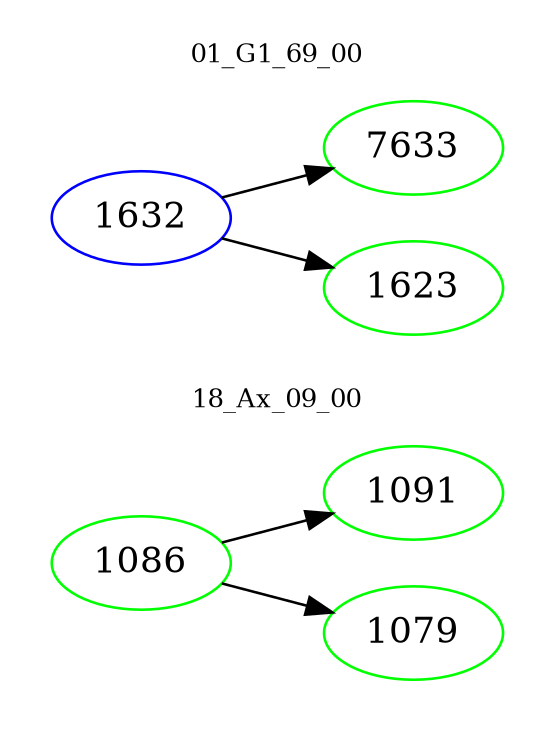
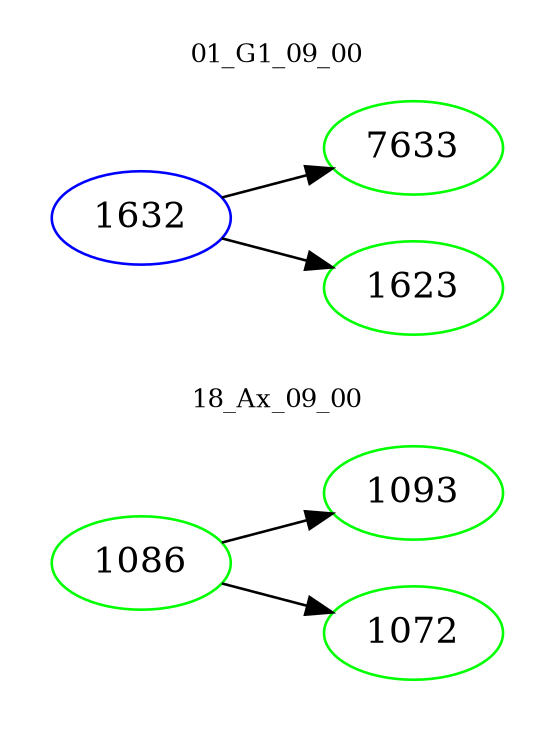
(277, 56) -> (277, 56)
(414, 493) -> (414, 493)
(414, 633) -> (414, 633)
